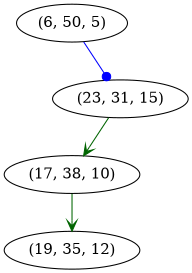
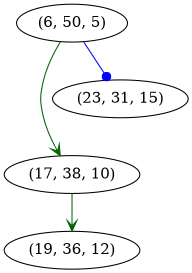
(99, 132) -> (41, 93)
(72, 250) -> (72, 250)
